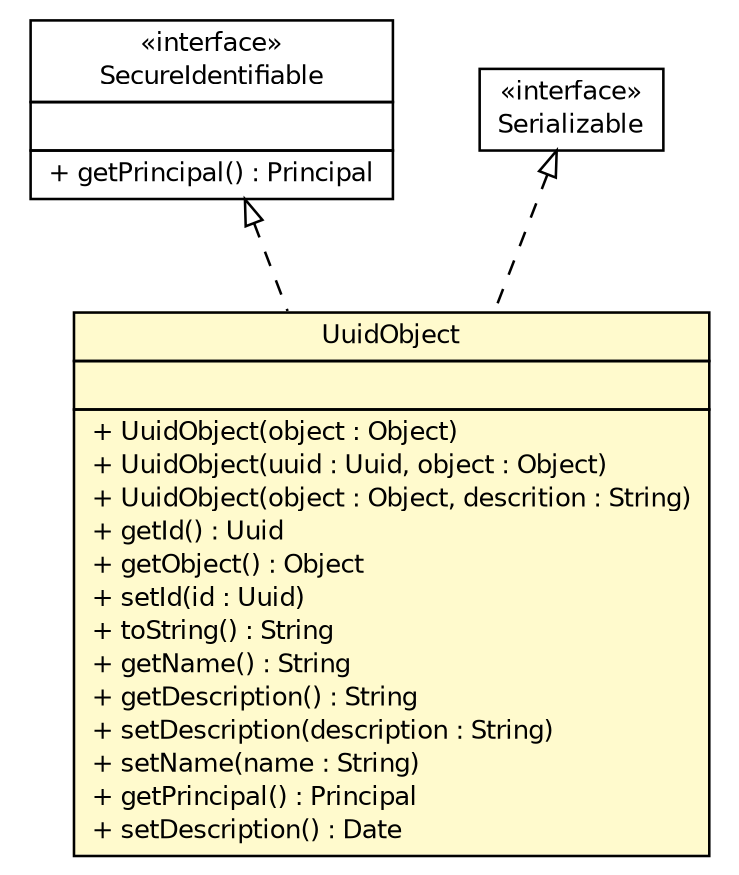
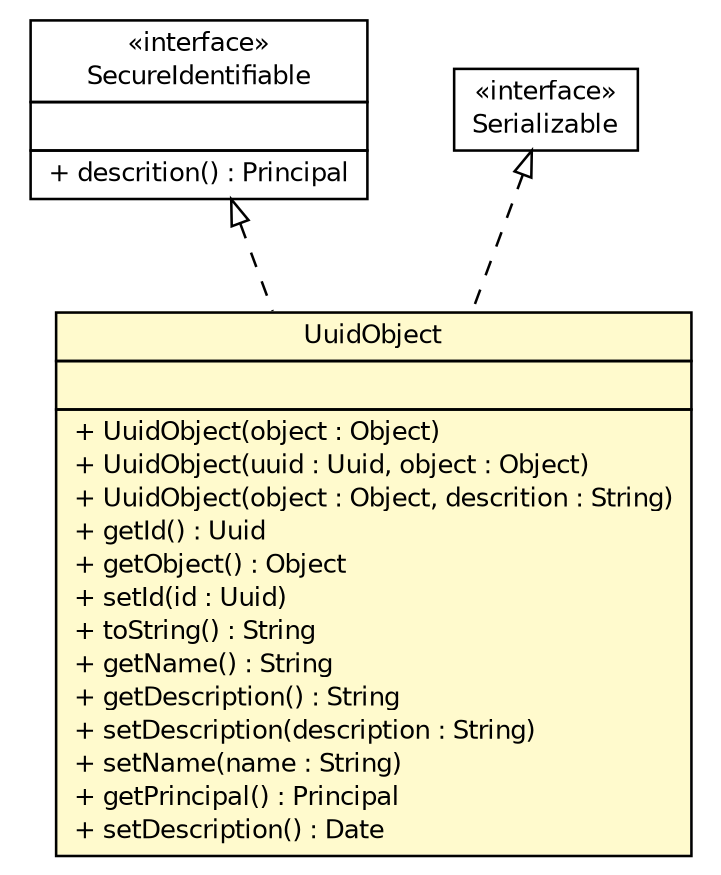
(212, 173) -> (199, 173)
